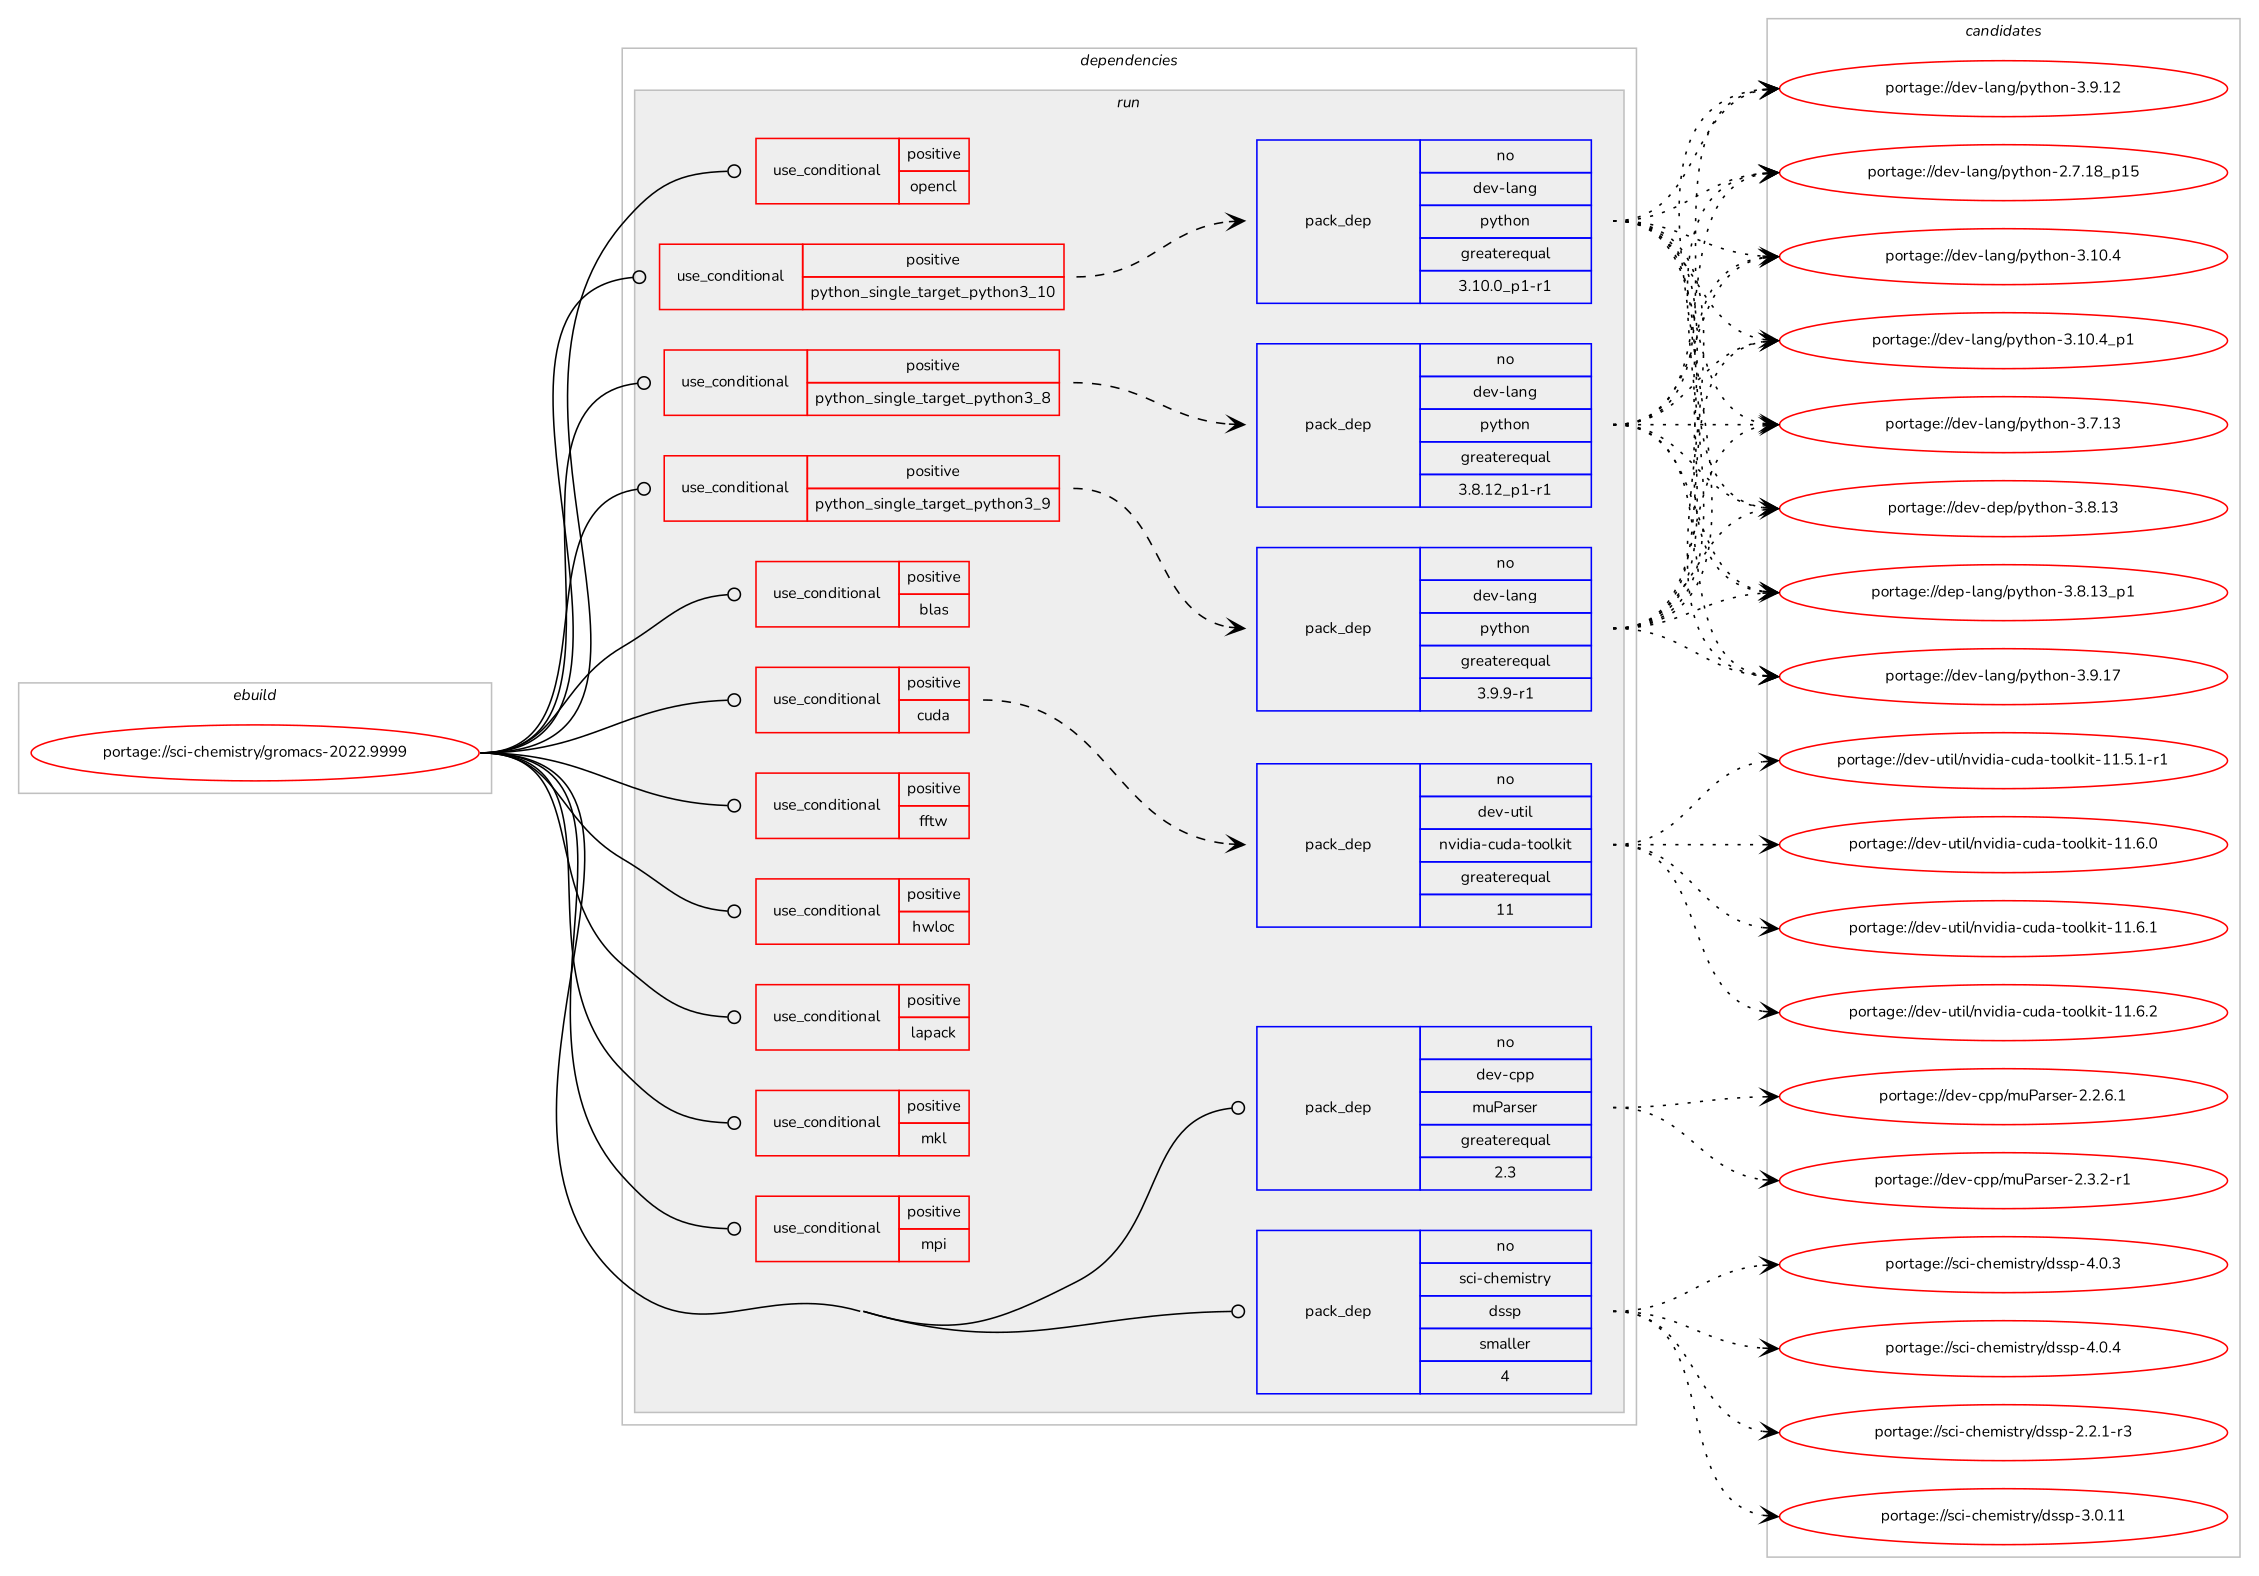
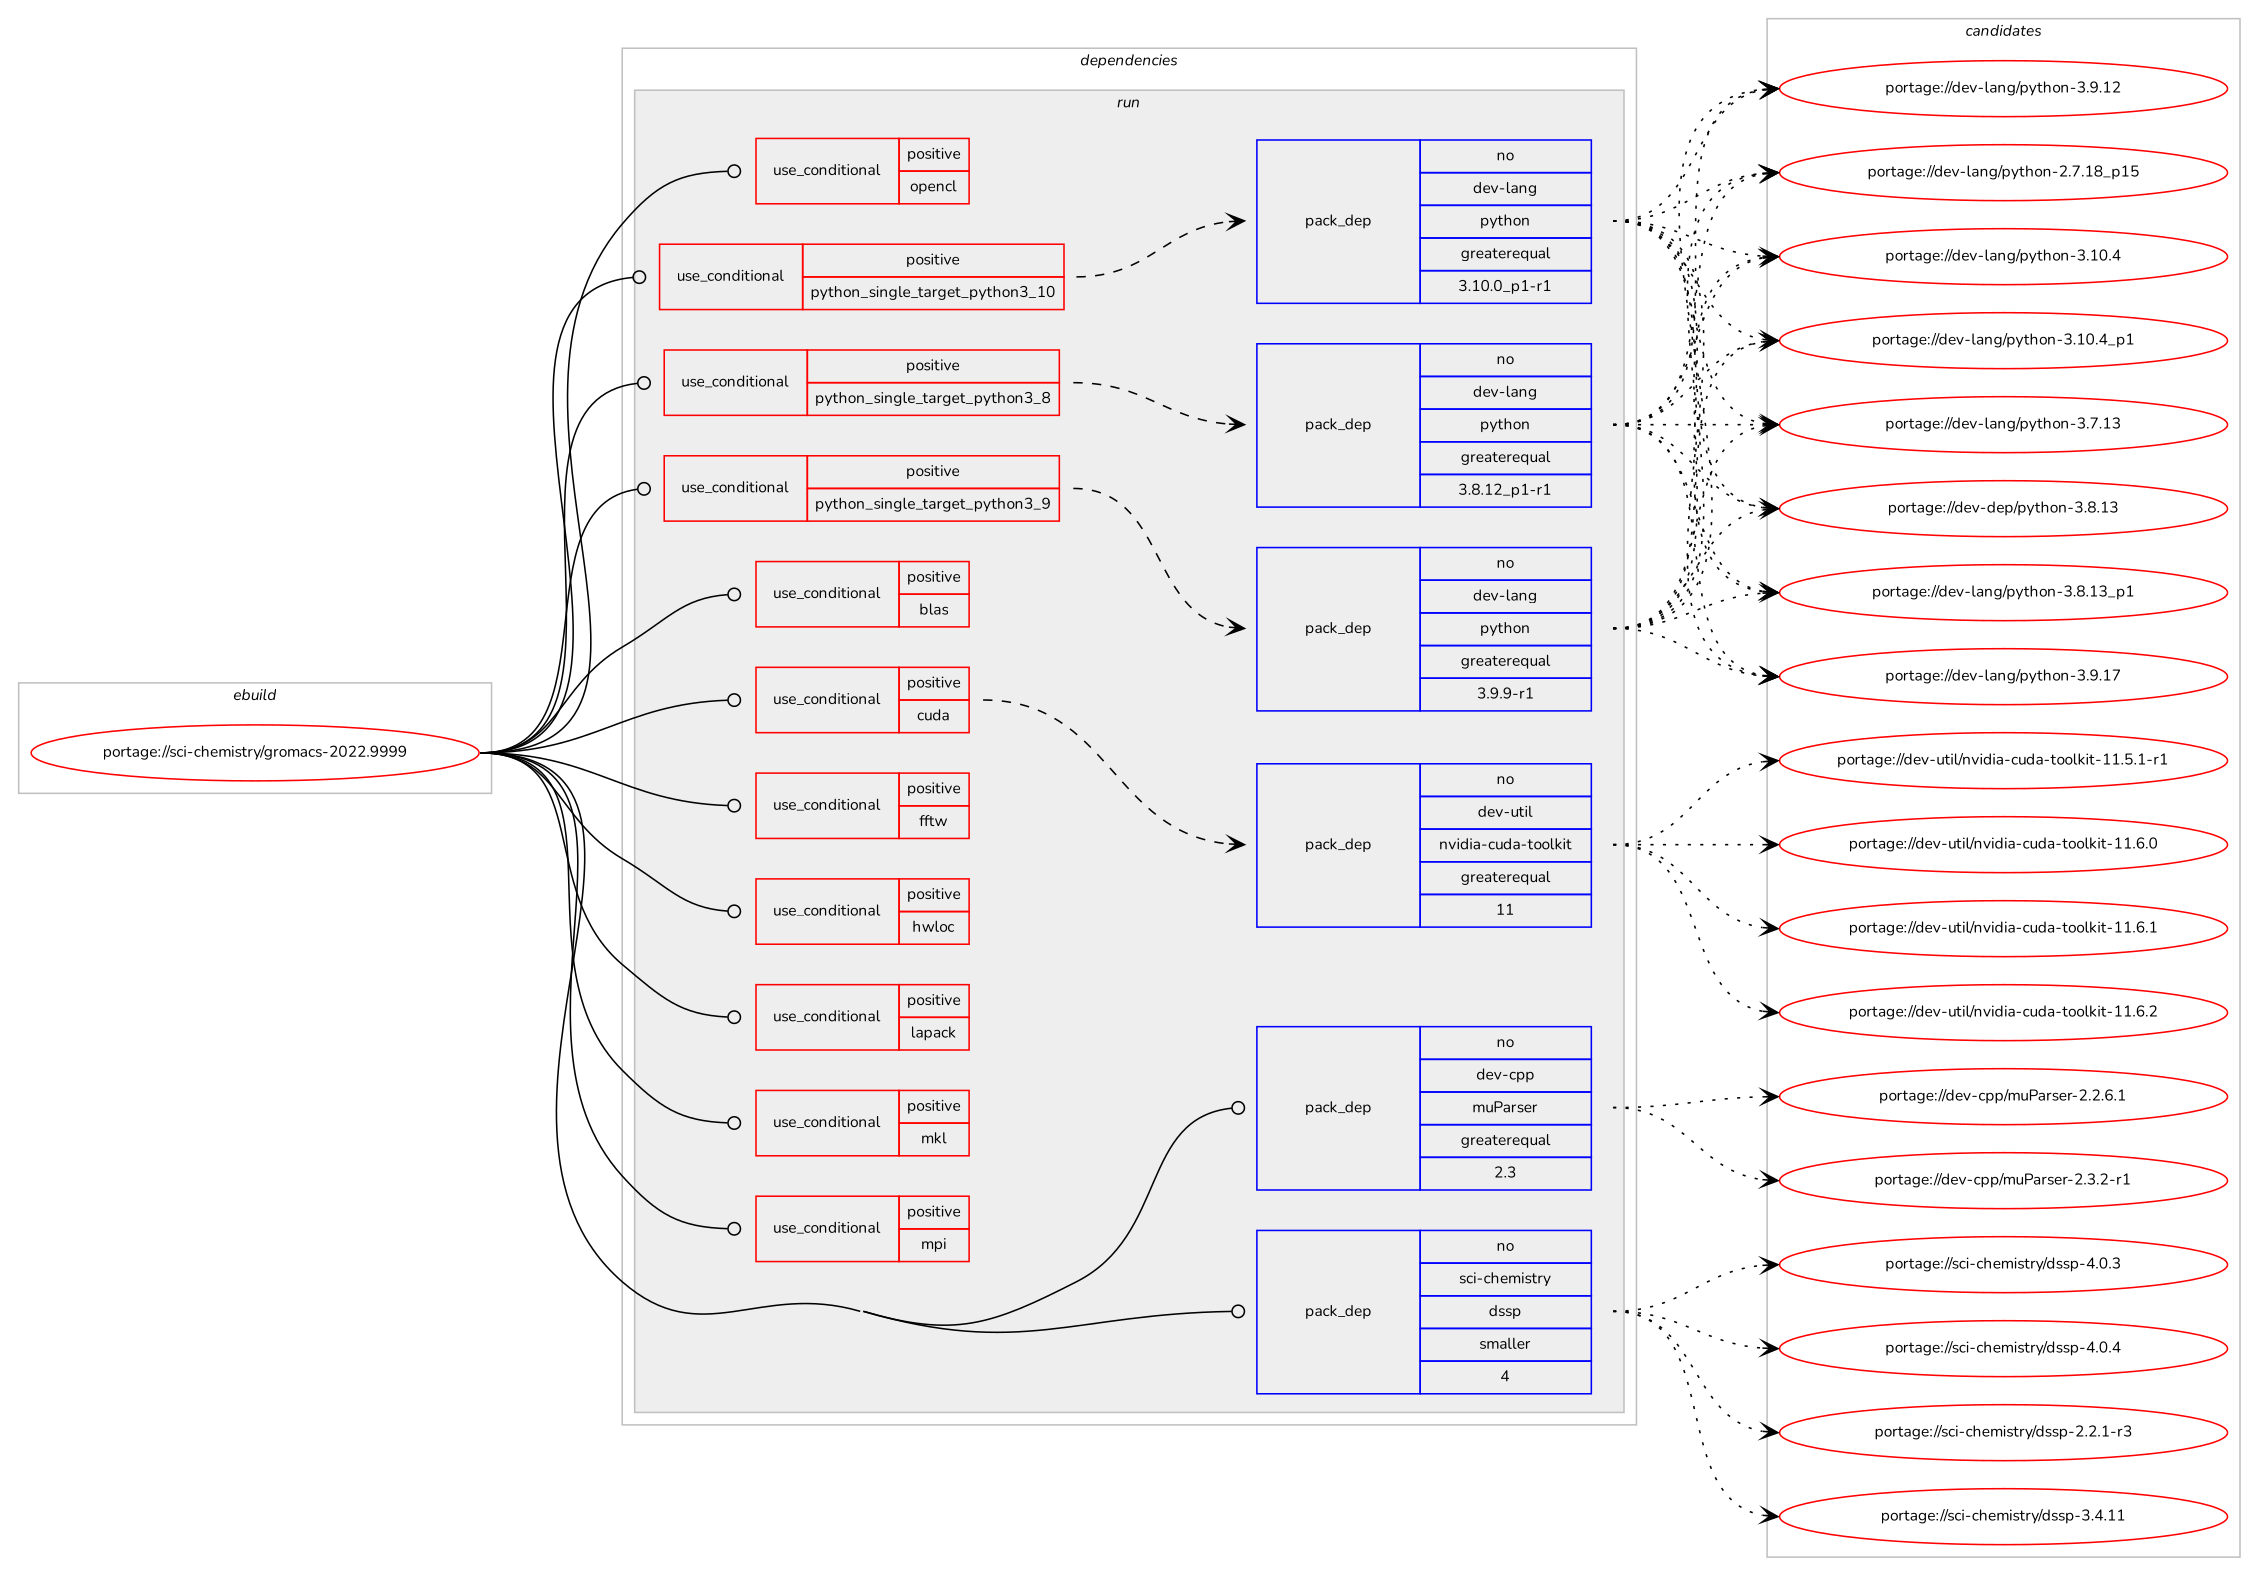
(2004, 593) -> (2004, 593)
(2004, 1517) -> (2004, 1517)
